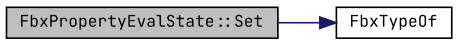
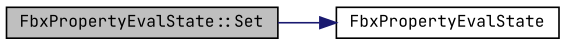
(394, 23) -> (448, 23)
